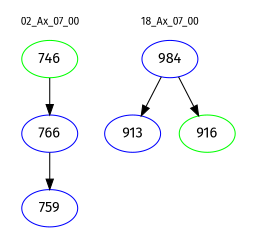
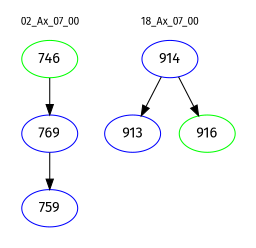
(170, 59) -> (170, 59)
(50, 134) -> (50, 134)
